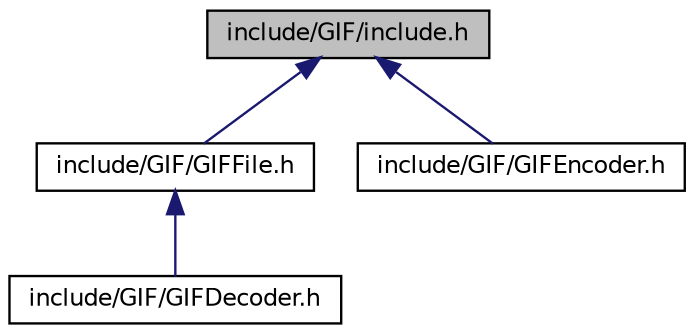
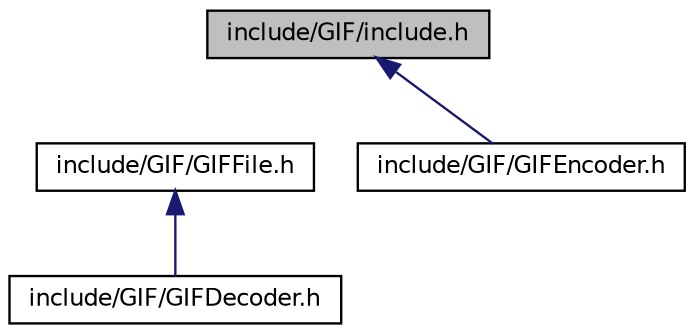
(252, 108) -> none
